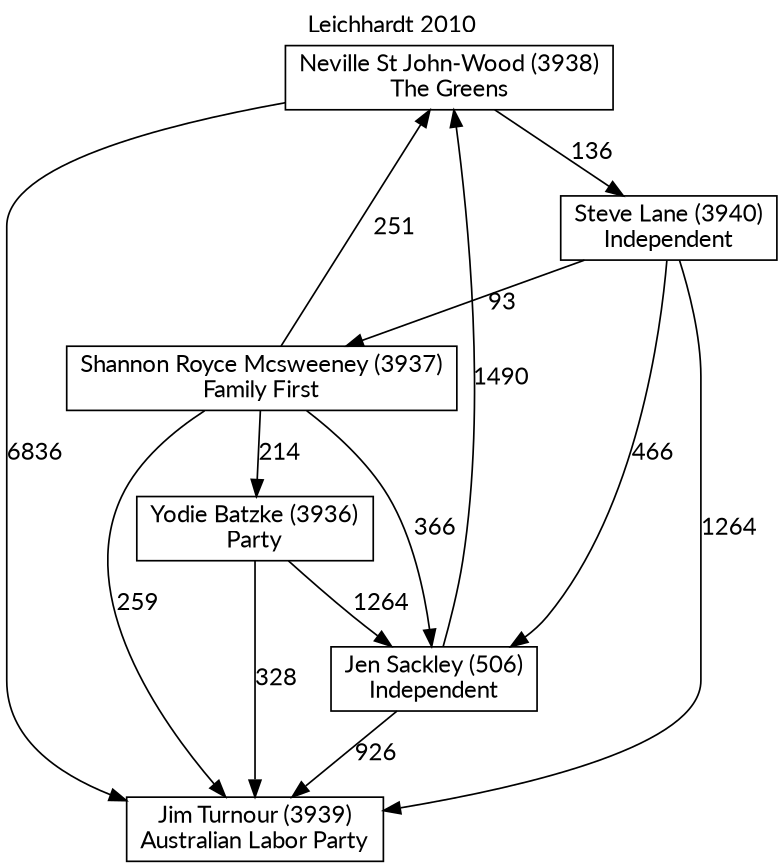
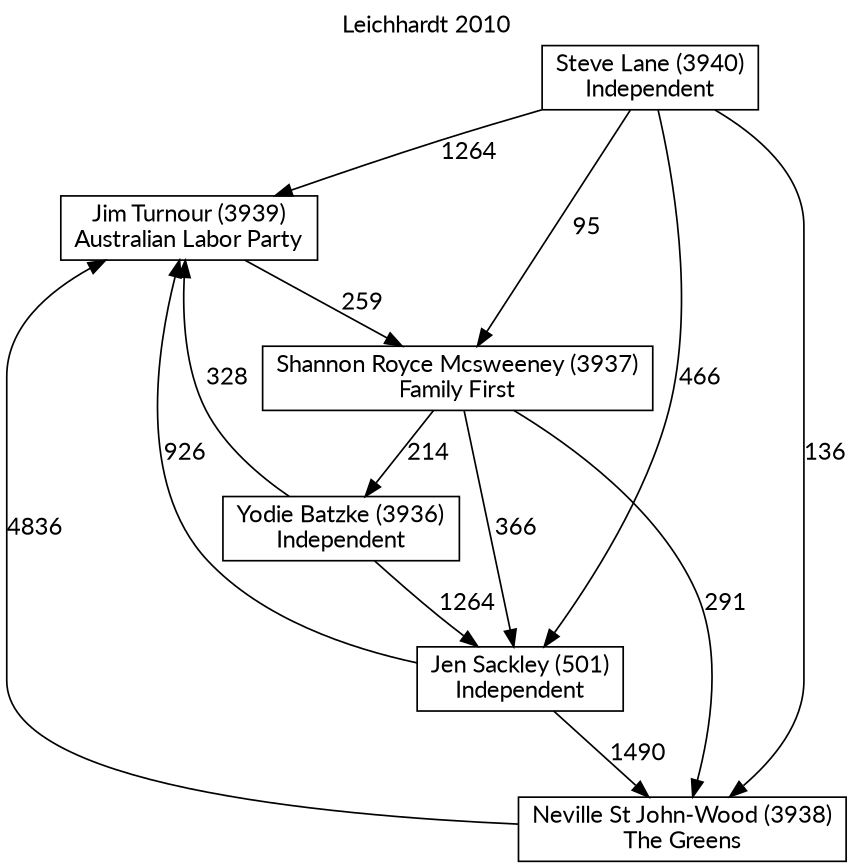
(552, 148) -> (804, 439)
(394, 228) -> (725, 604)
(502, 303) -> (587, 228)
(35, 453) -> (35, 529)
(255, 529) -> (341, 529)
(112, 593) -> (316, 299)
(434, 679) -> (520, 679)
